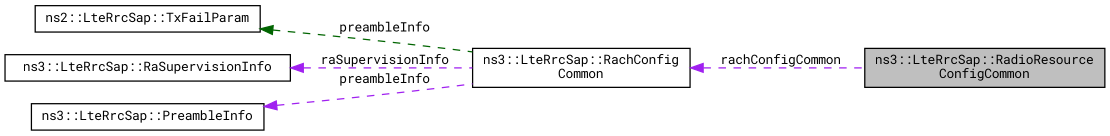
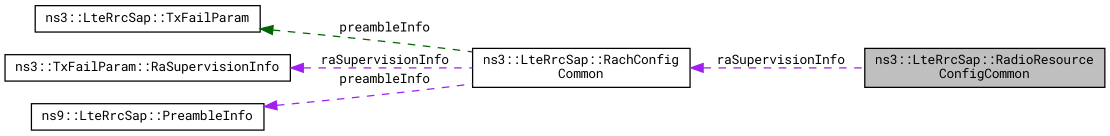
(148, 19) -> (148, 19)
(777, 61) -> (777, 61)
(148, 68) -> (148, 68)
(148, 117) -> (148, 117)
